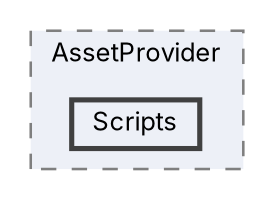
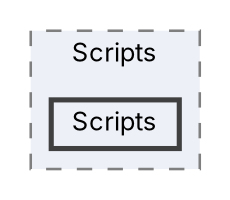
(137, 55) -> (115, 55)
